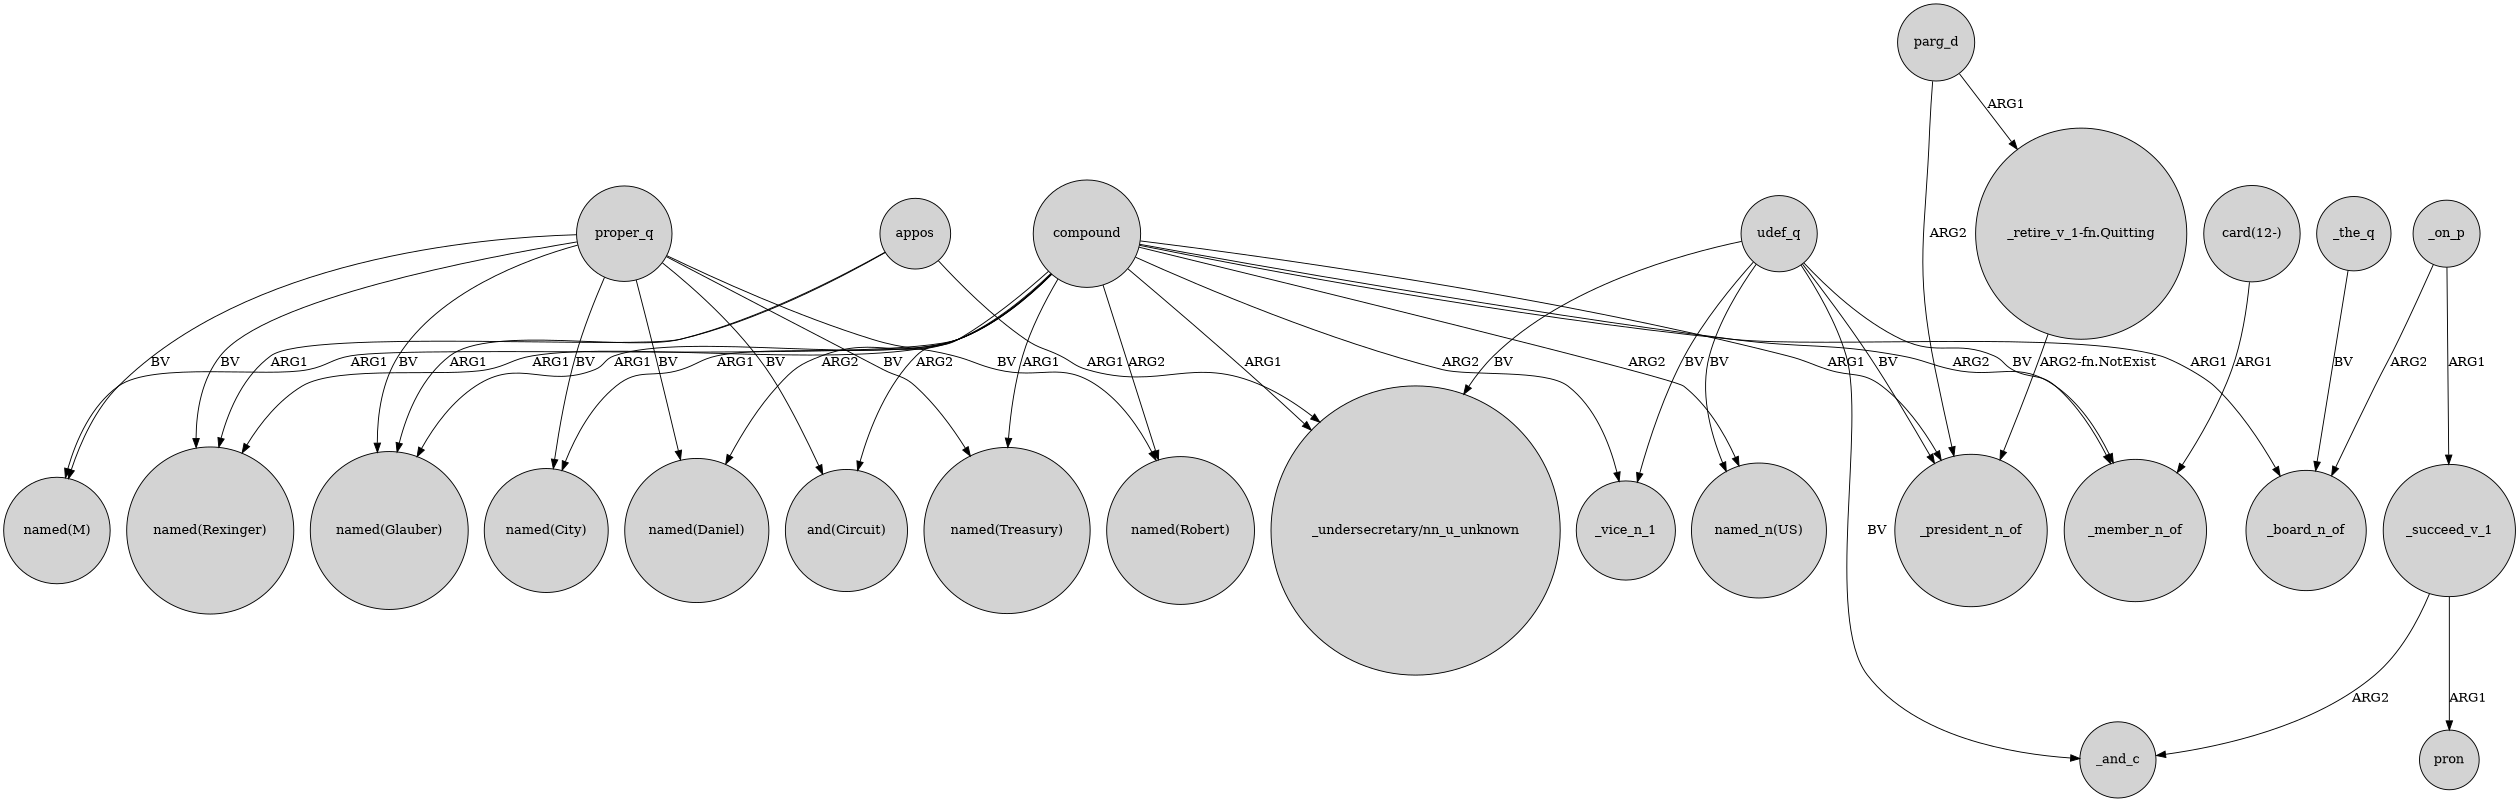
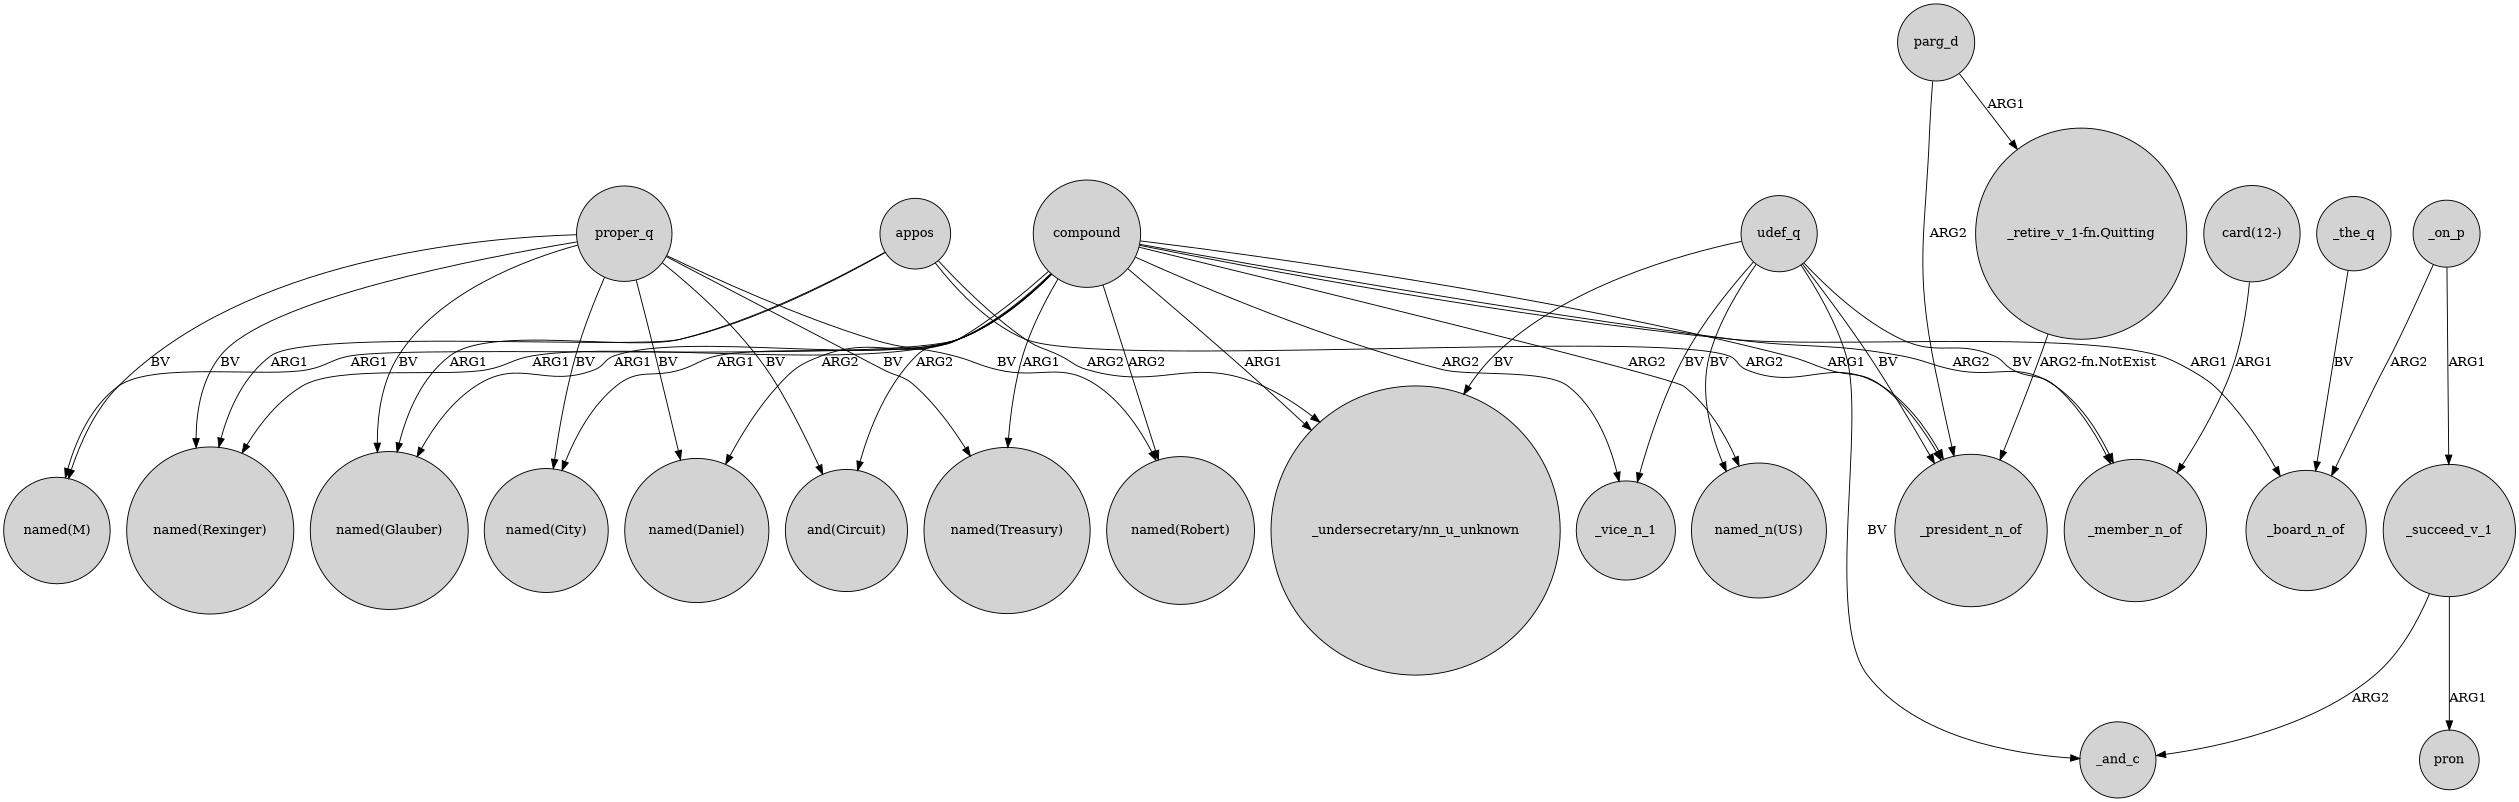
none -> (1442, 348)
(1106, 363) -> (1106, 363)
